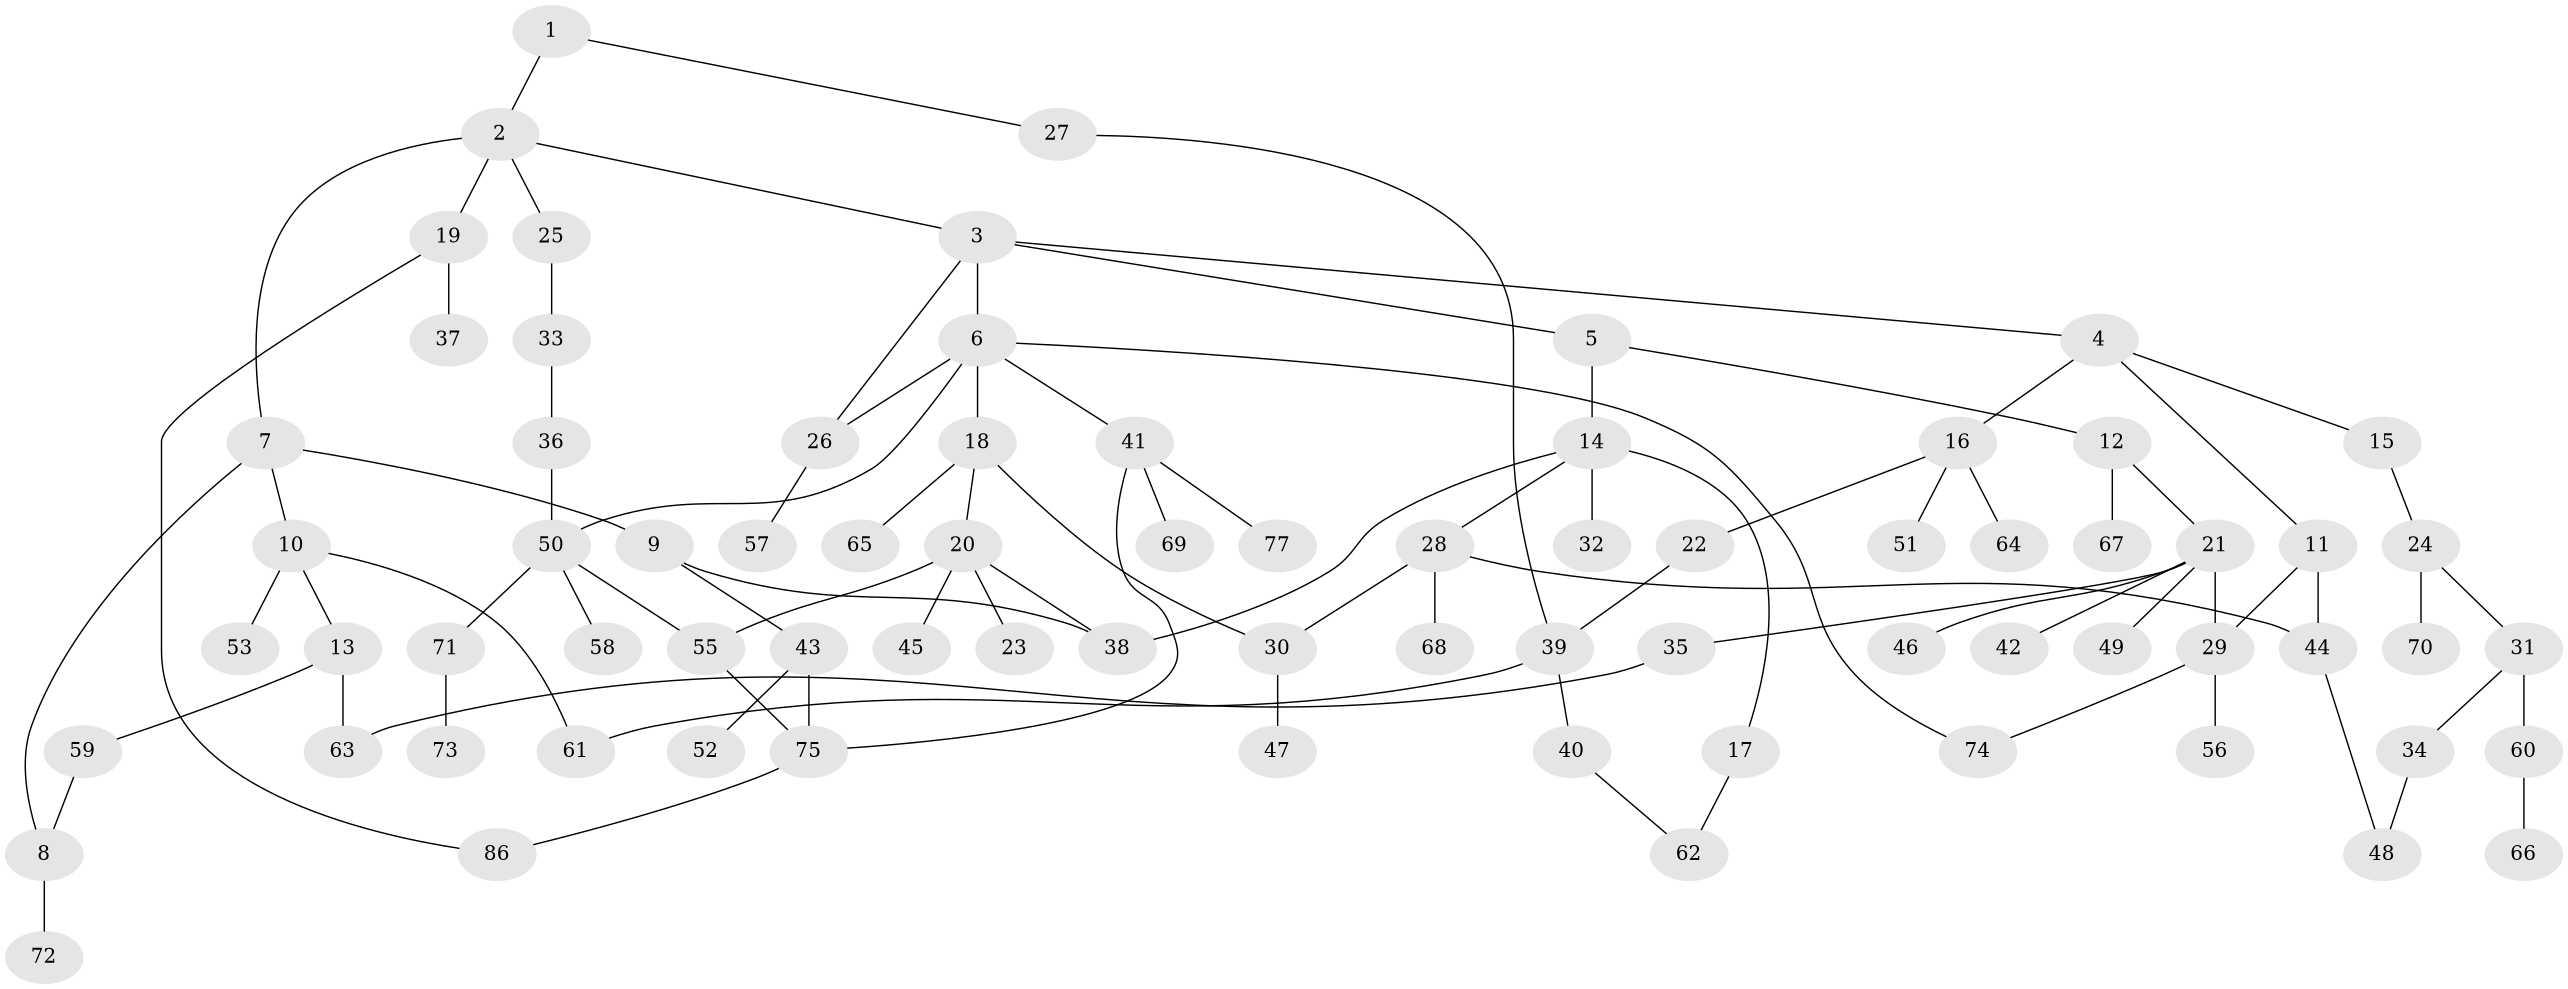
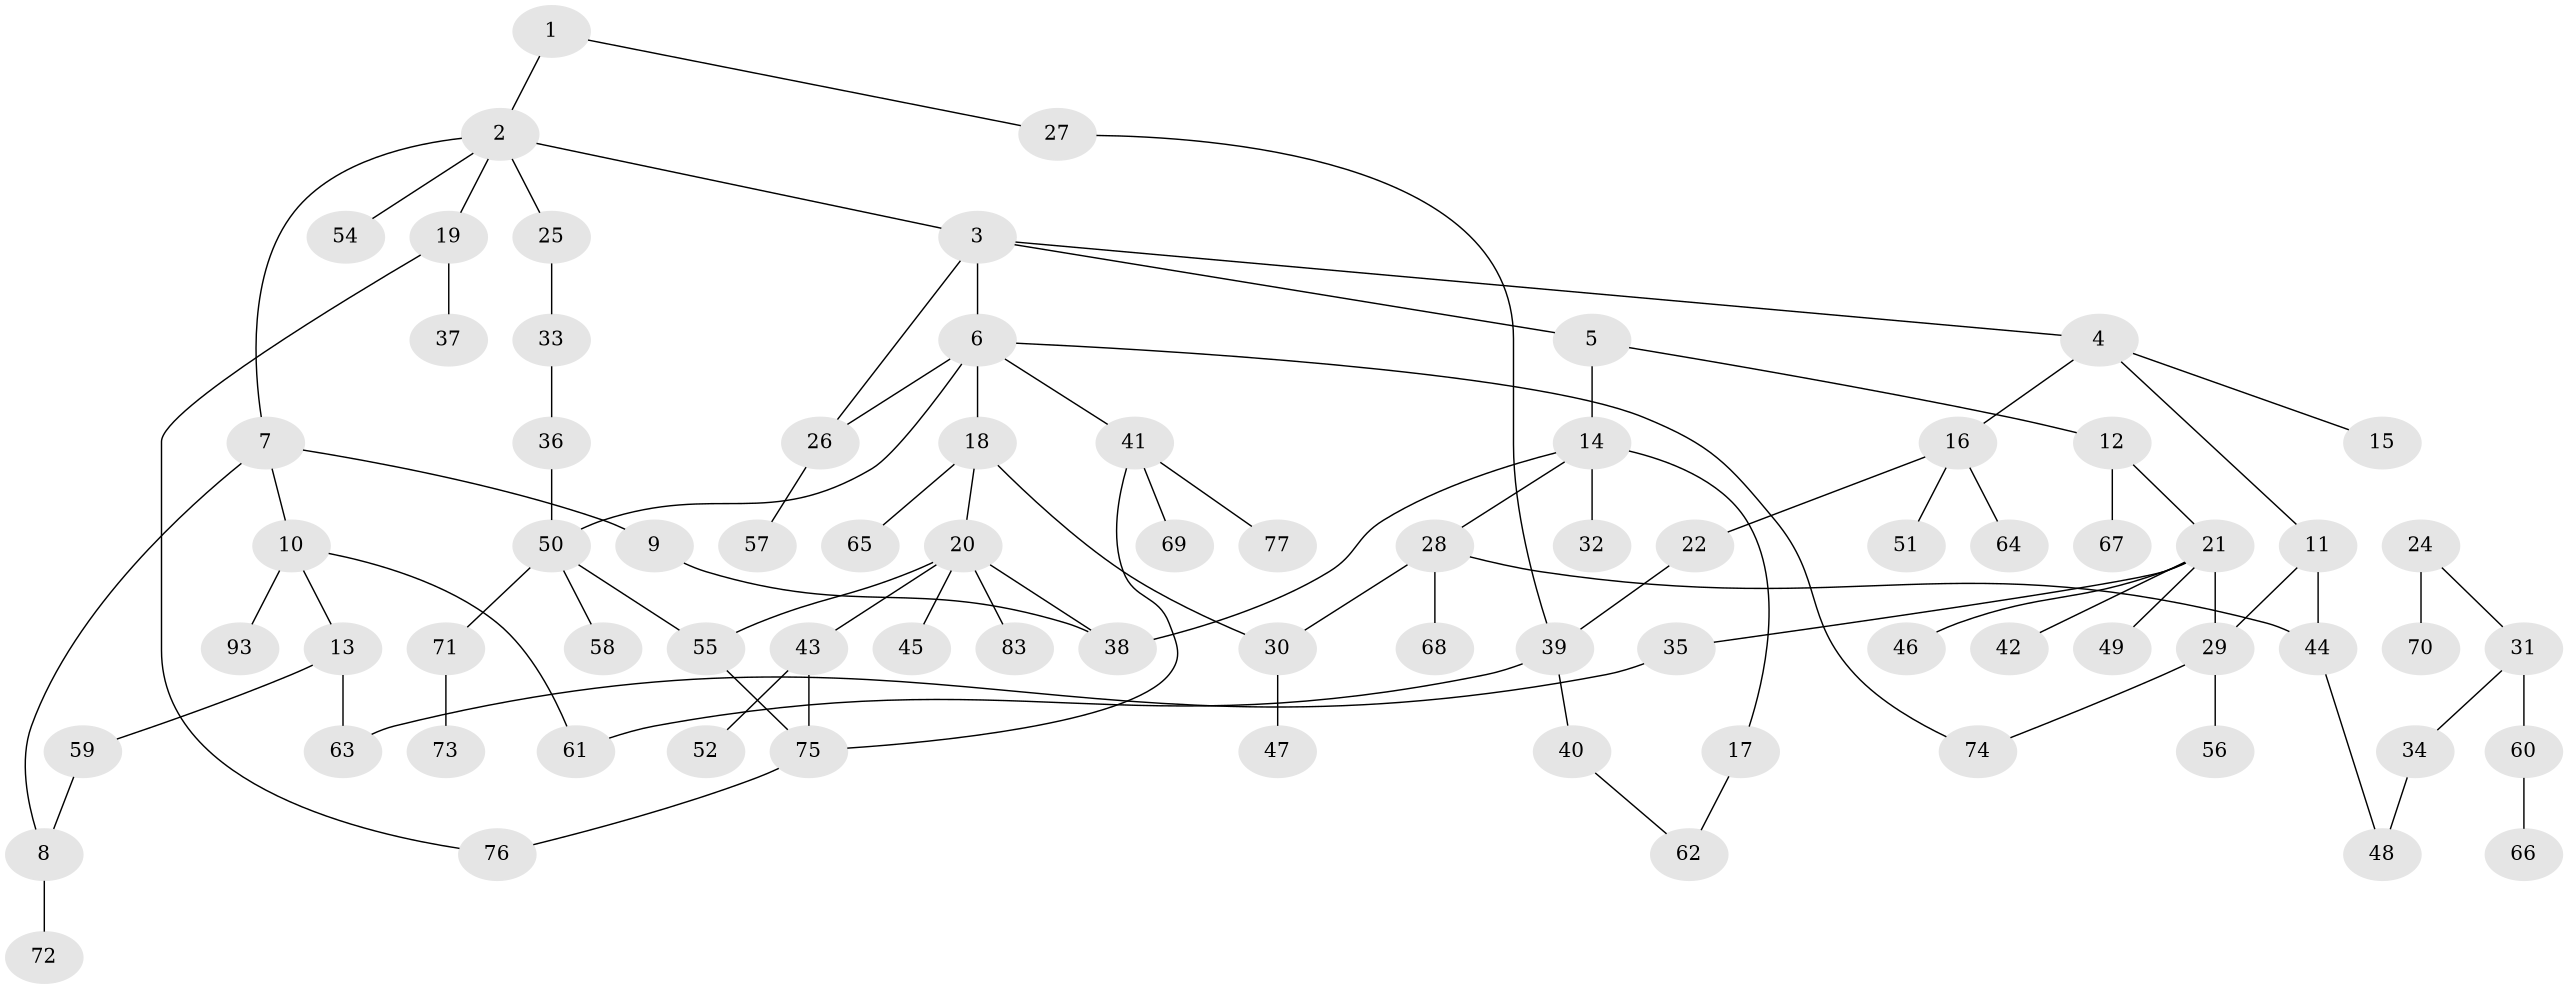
none -> (346, 237)
(2402, 494) -> none
(732, 597) -> (873, 606)
(240, 649) -> (240, 649)
(1015, 649) -> (1015, 649)
(497, 855) -> (497, 855)
